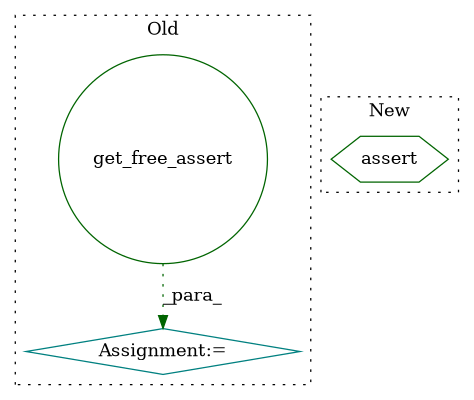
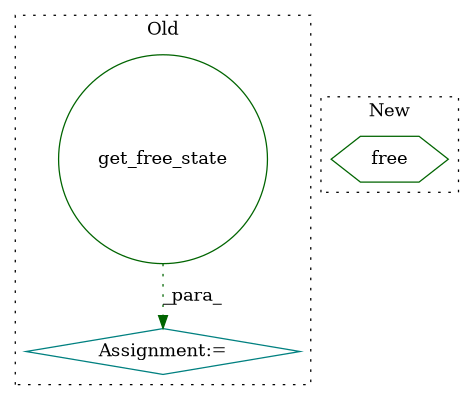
(163, 159) -> (163, 159)
(390, 159) -> (390, 159)
